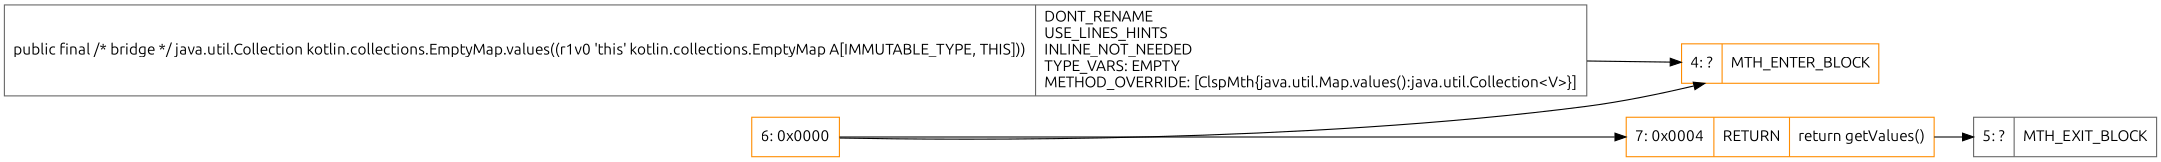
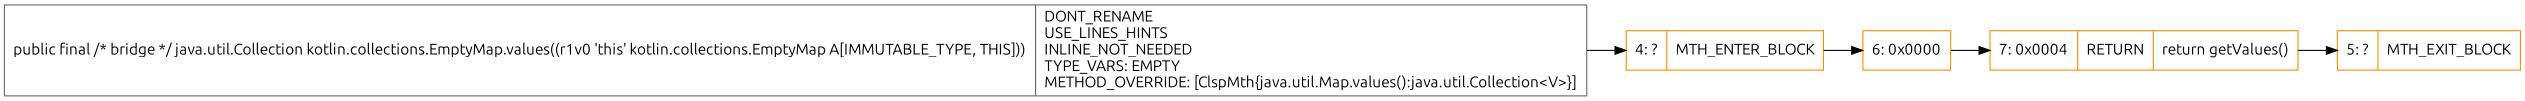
(1311, 130) -> (1838, 50)
(2065, 137) -> (2429, 50)
